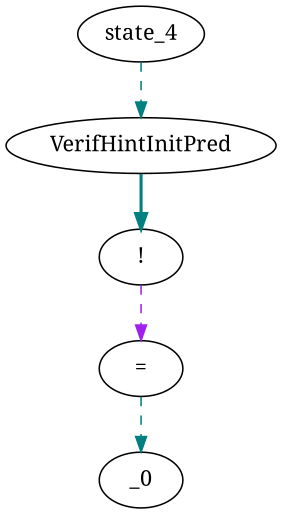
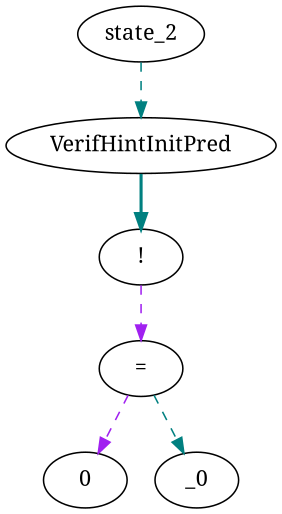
(141, 34) -> (141, 34)
none -> (85, 480)
